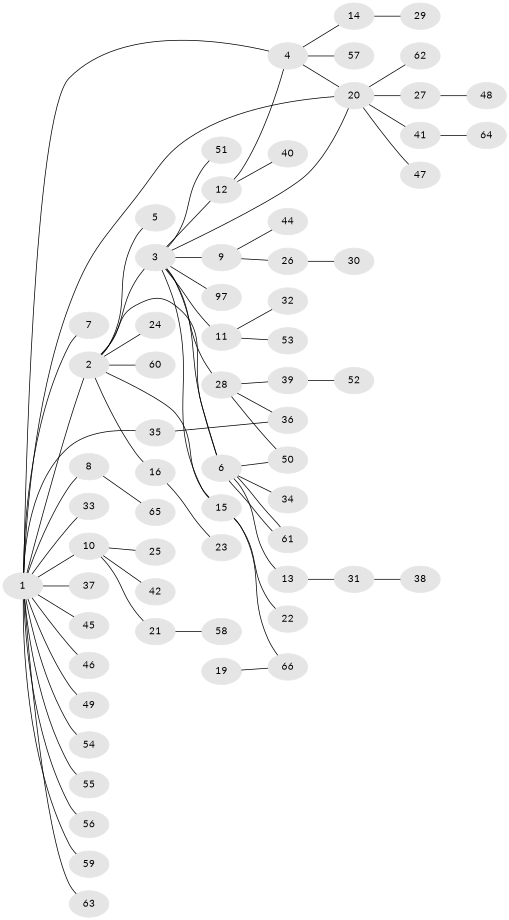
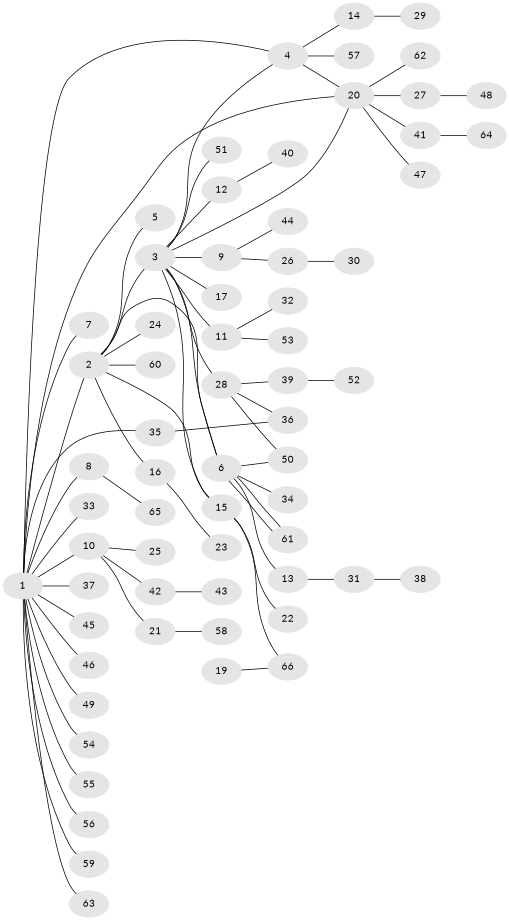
(264, 127) -> (196, 142)
(222, 297) -> (222, 297)
none -> (222, 592)
